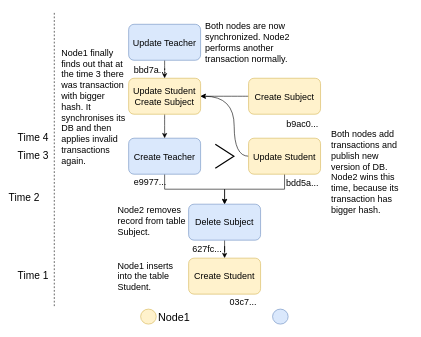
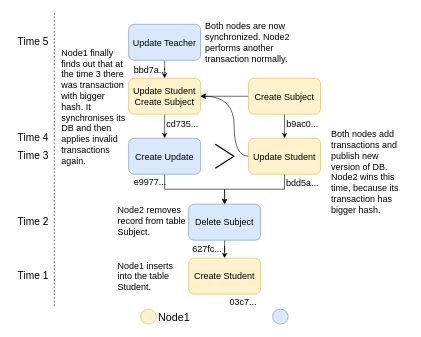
none -> (33, 42)
none -> (183, 120)
none -> (285, 124)
(165, 156) -> (165, 156)
(24, 198) -> (33, 222)
